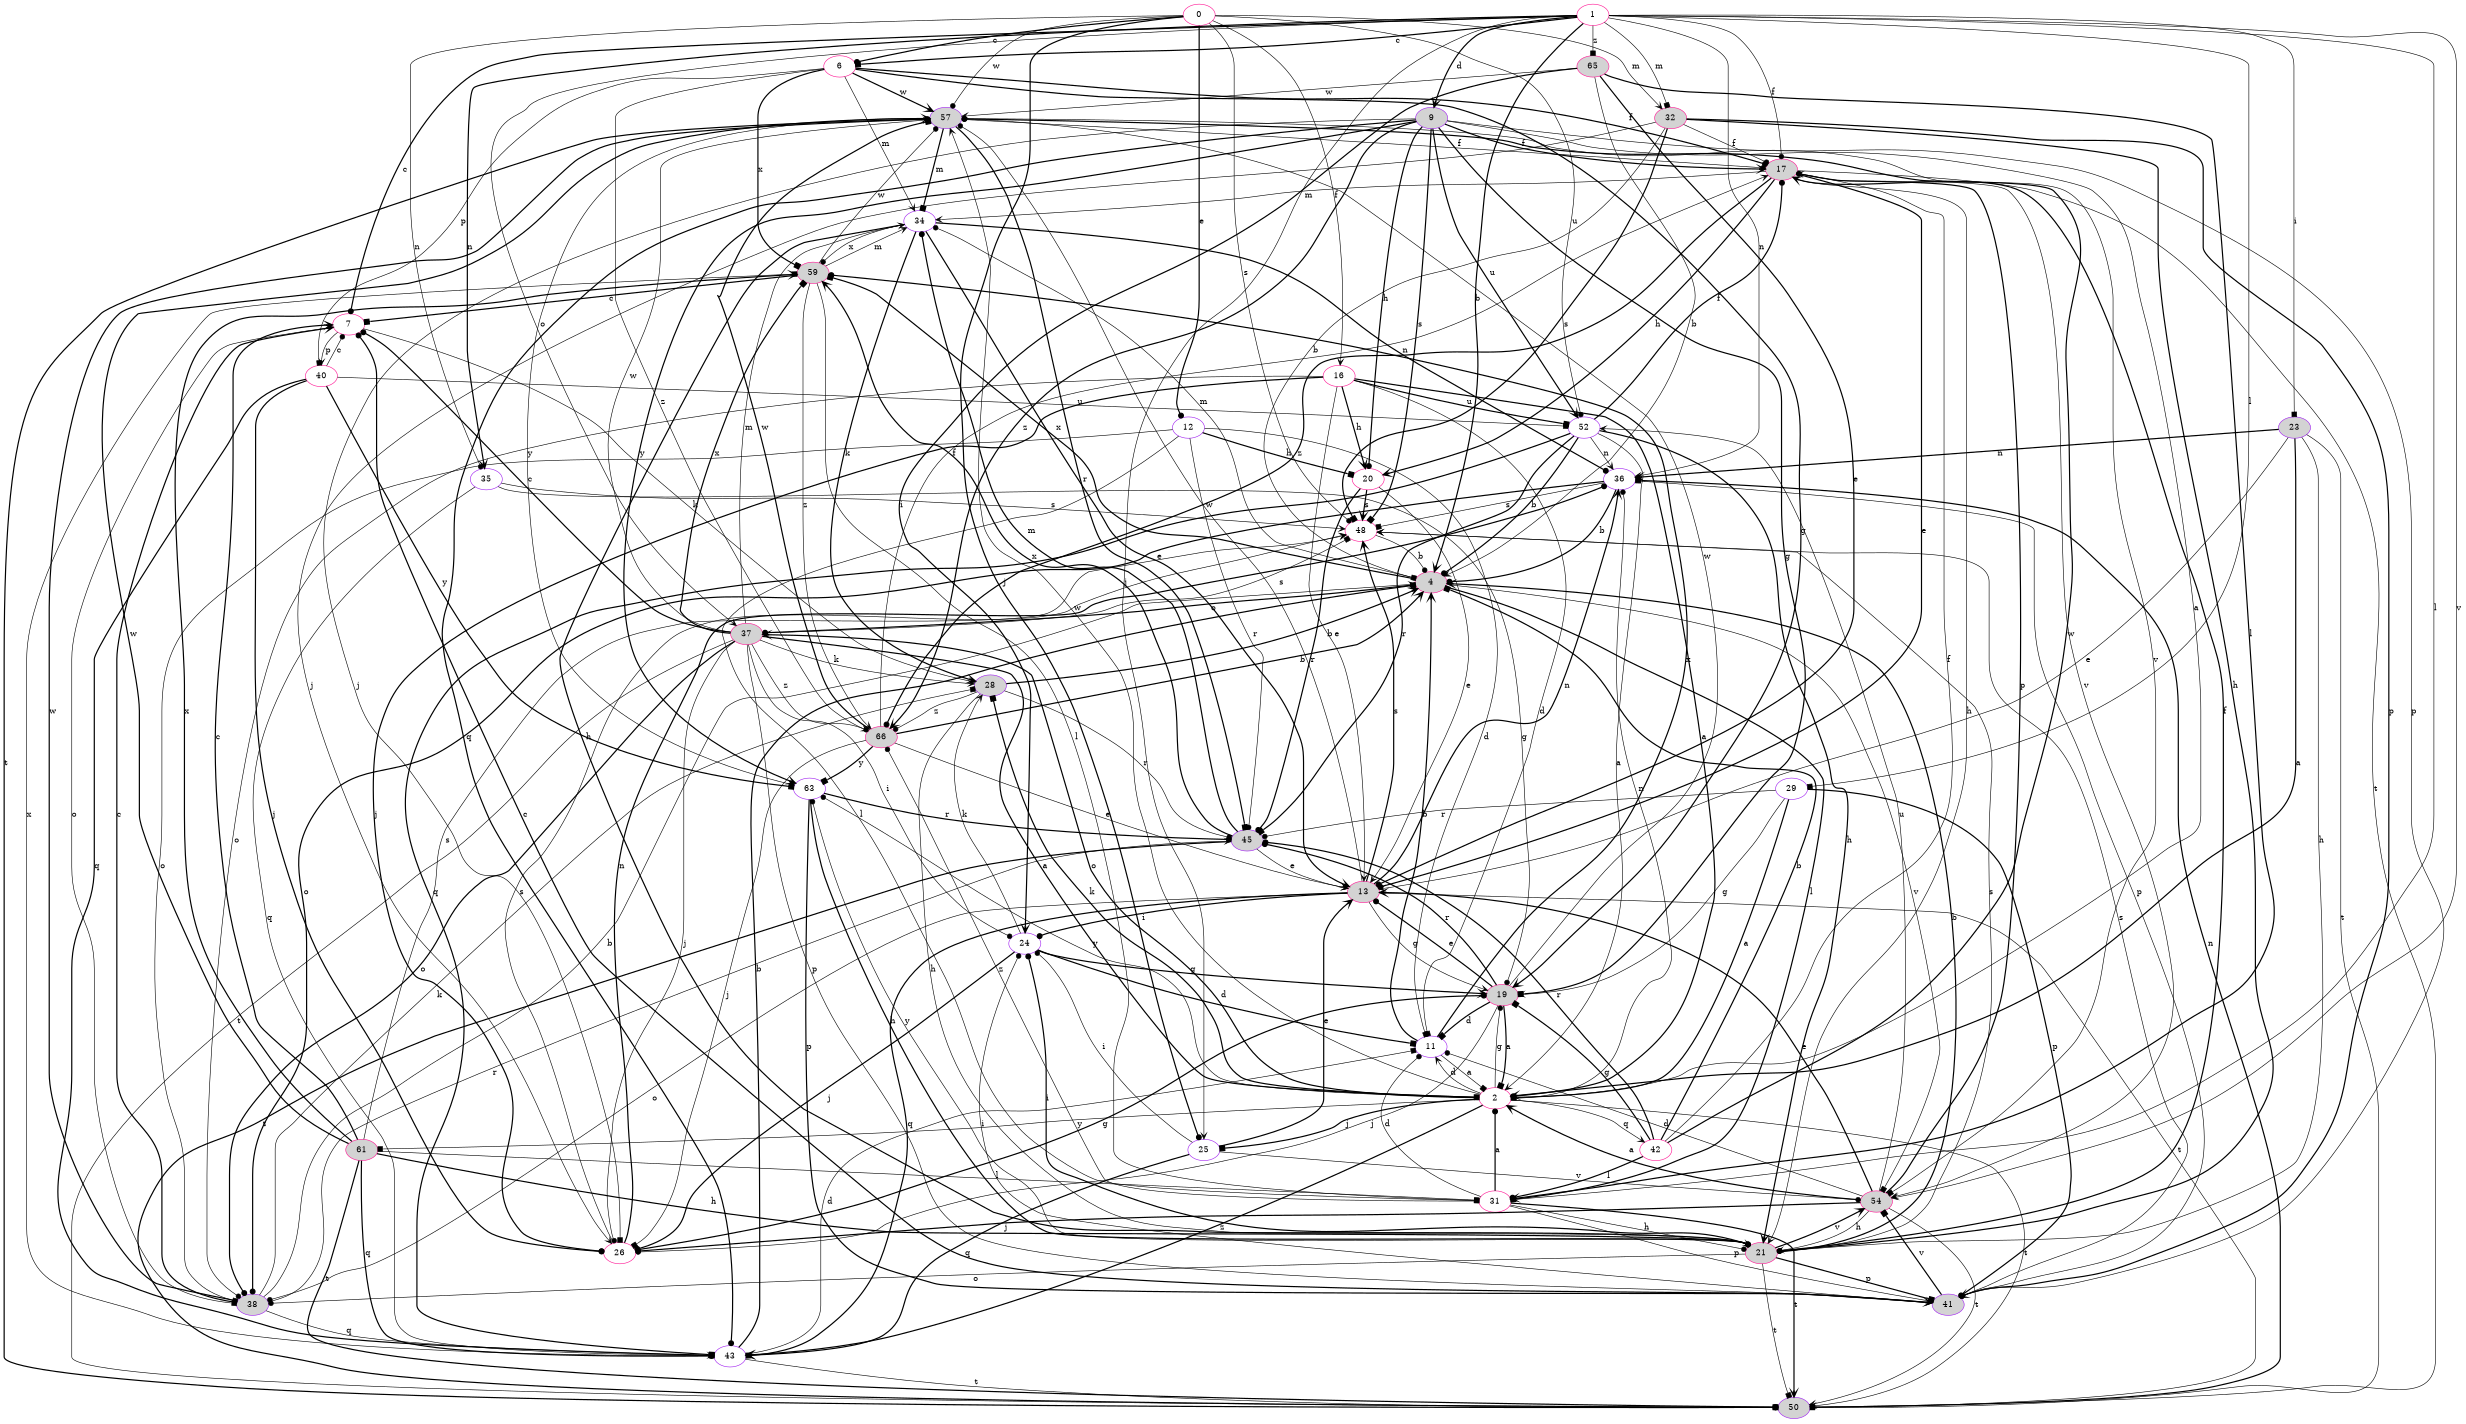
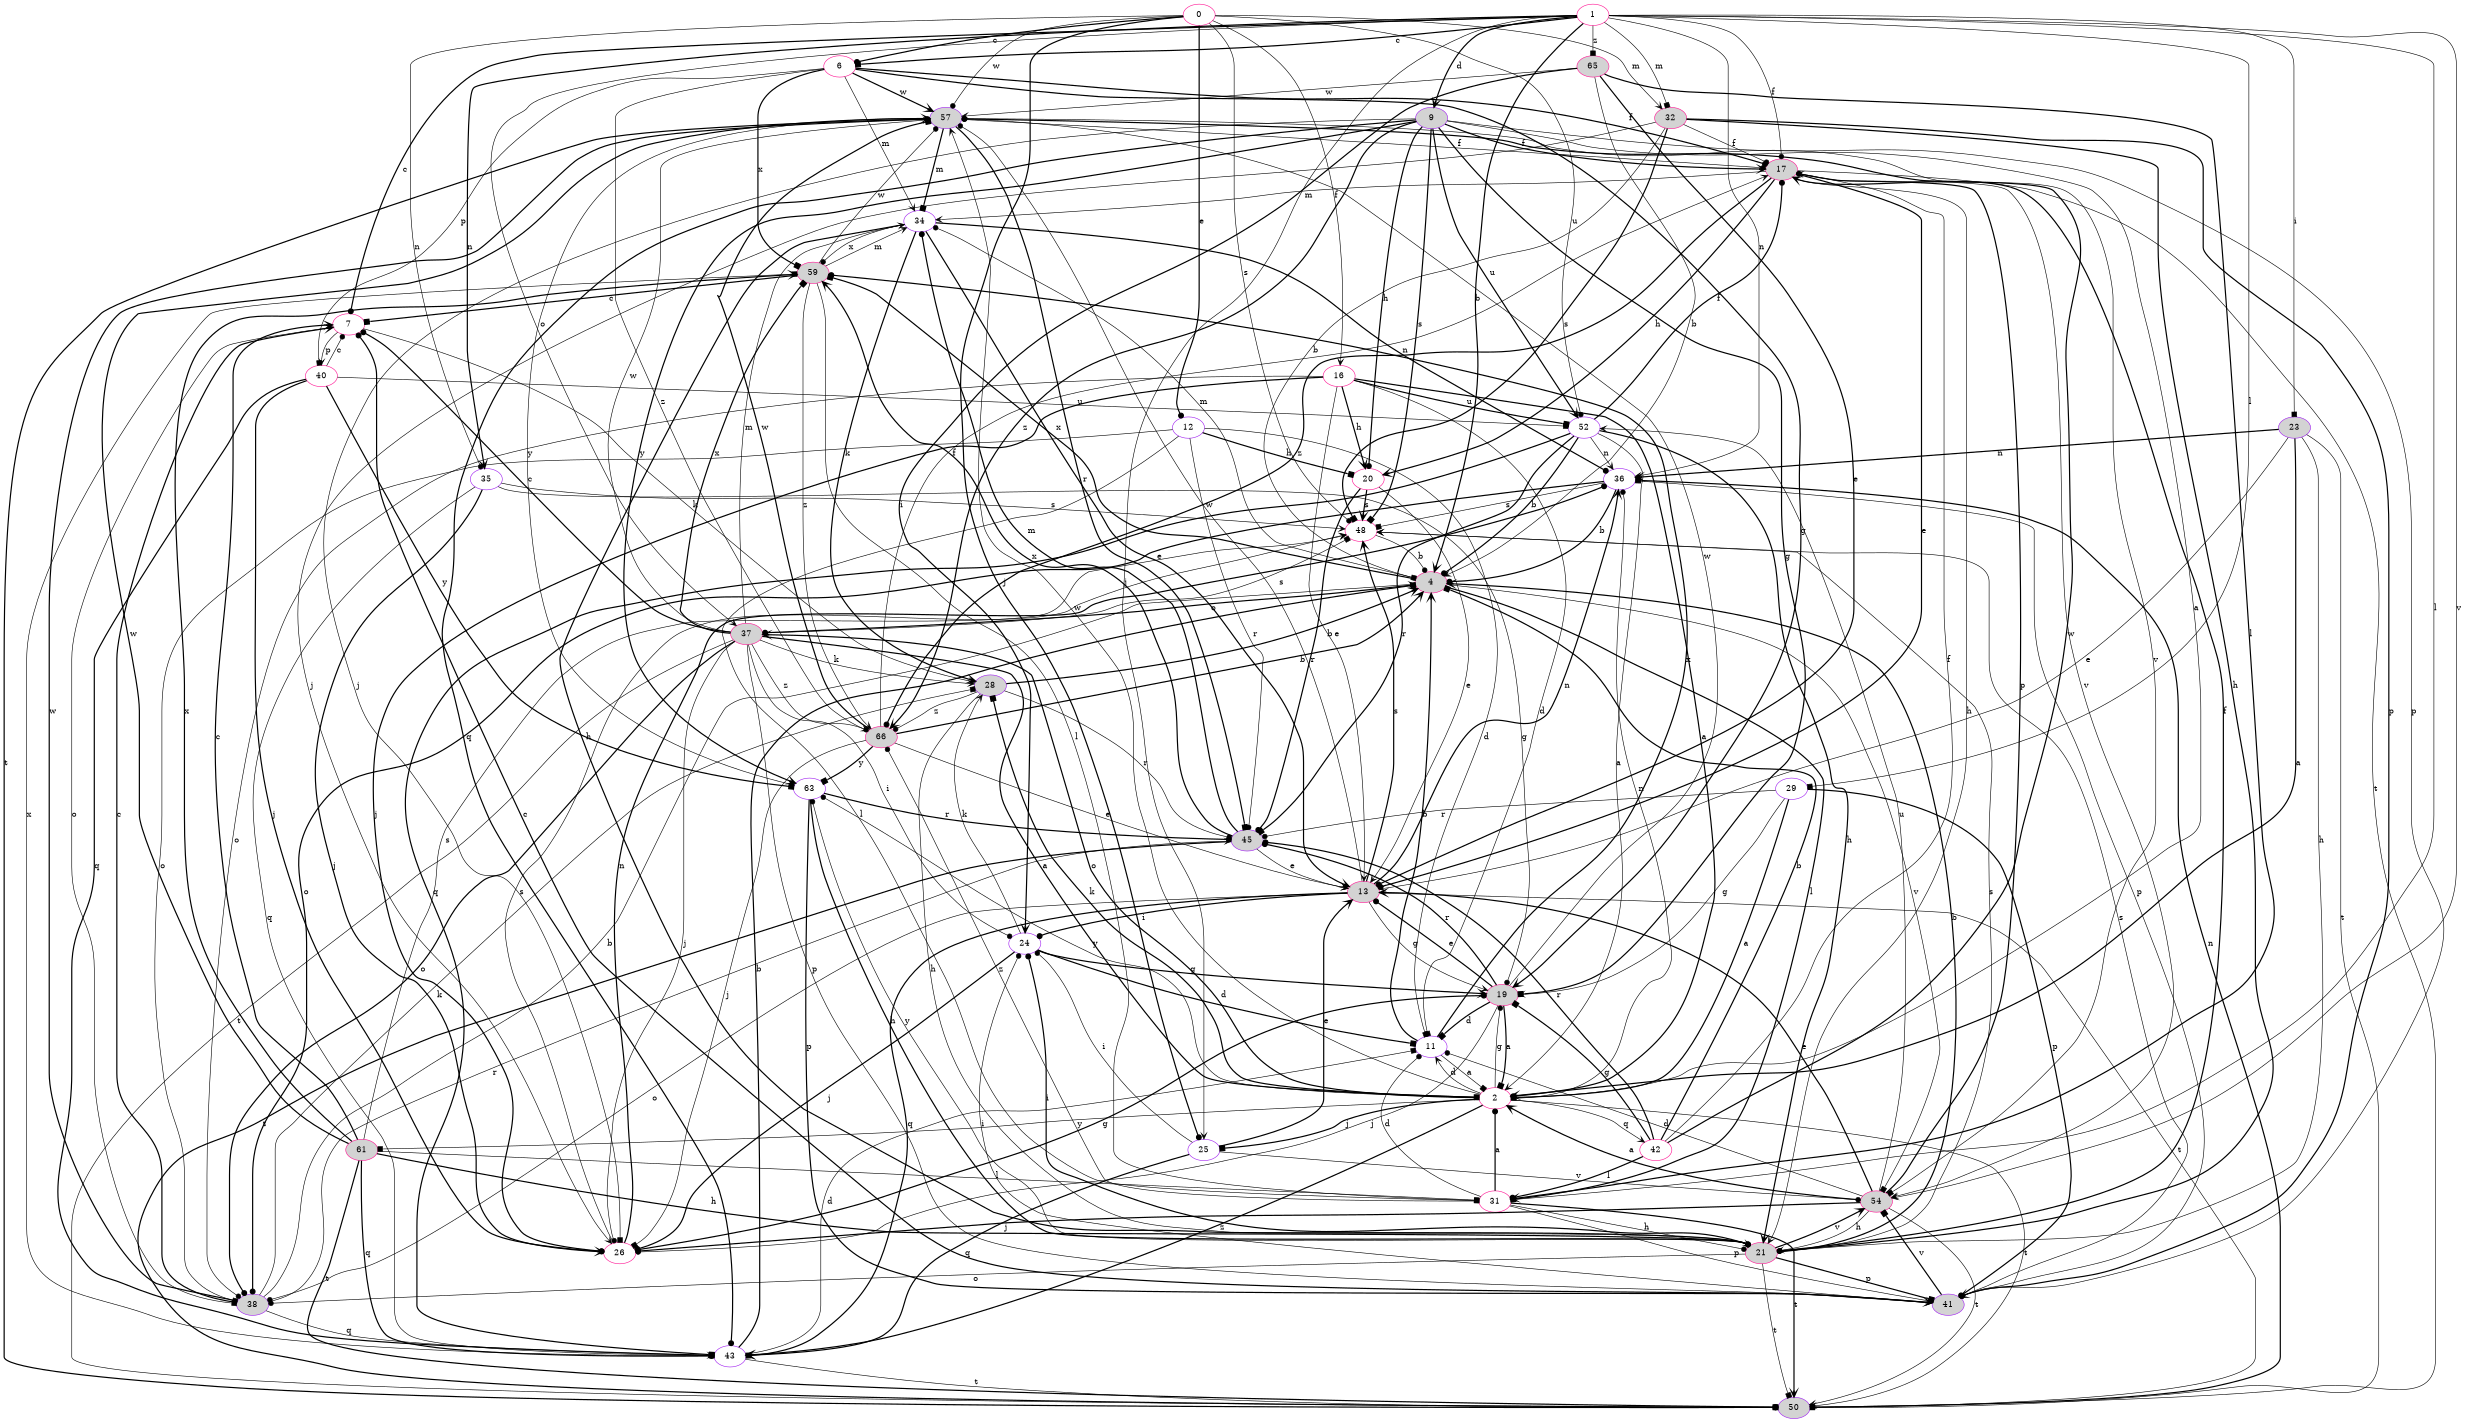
none -> (344, 909)
